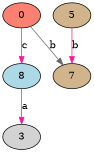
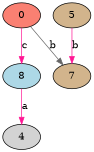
(22, 137) -> (22, 137)
